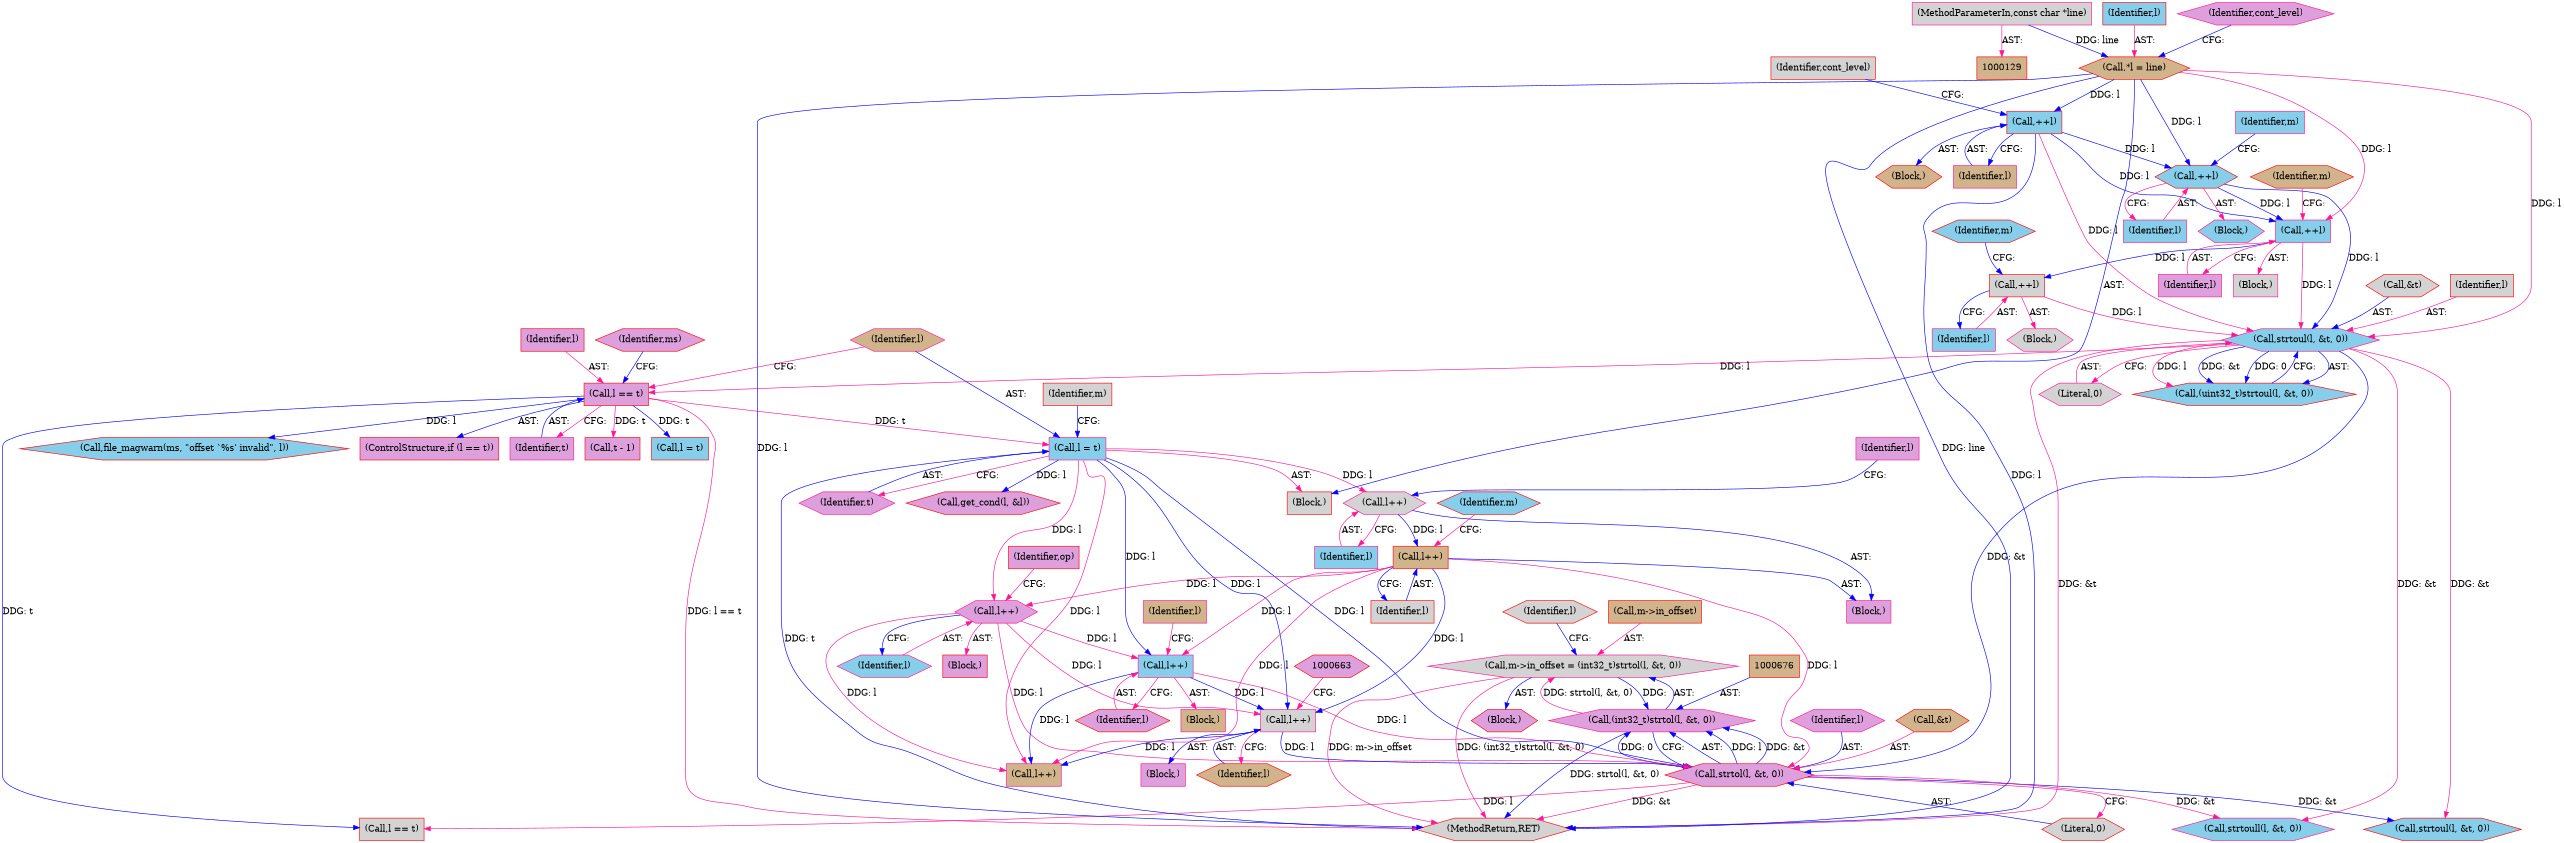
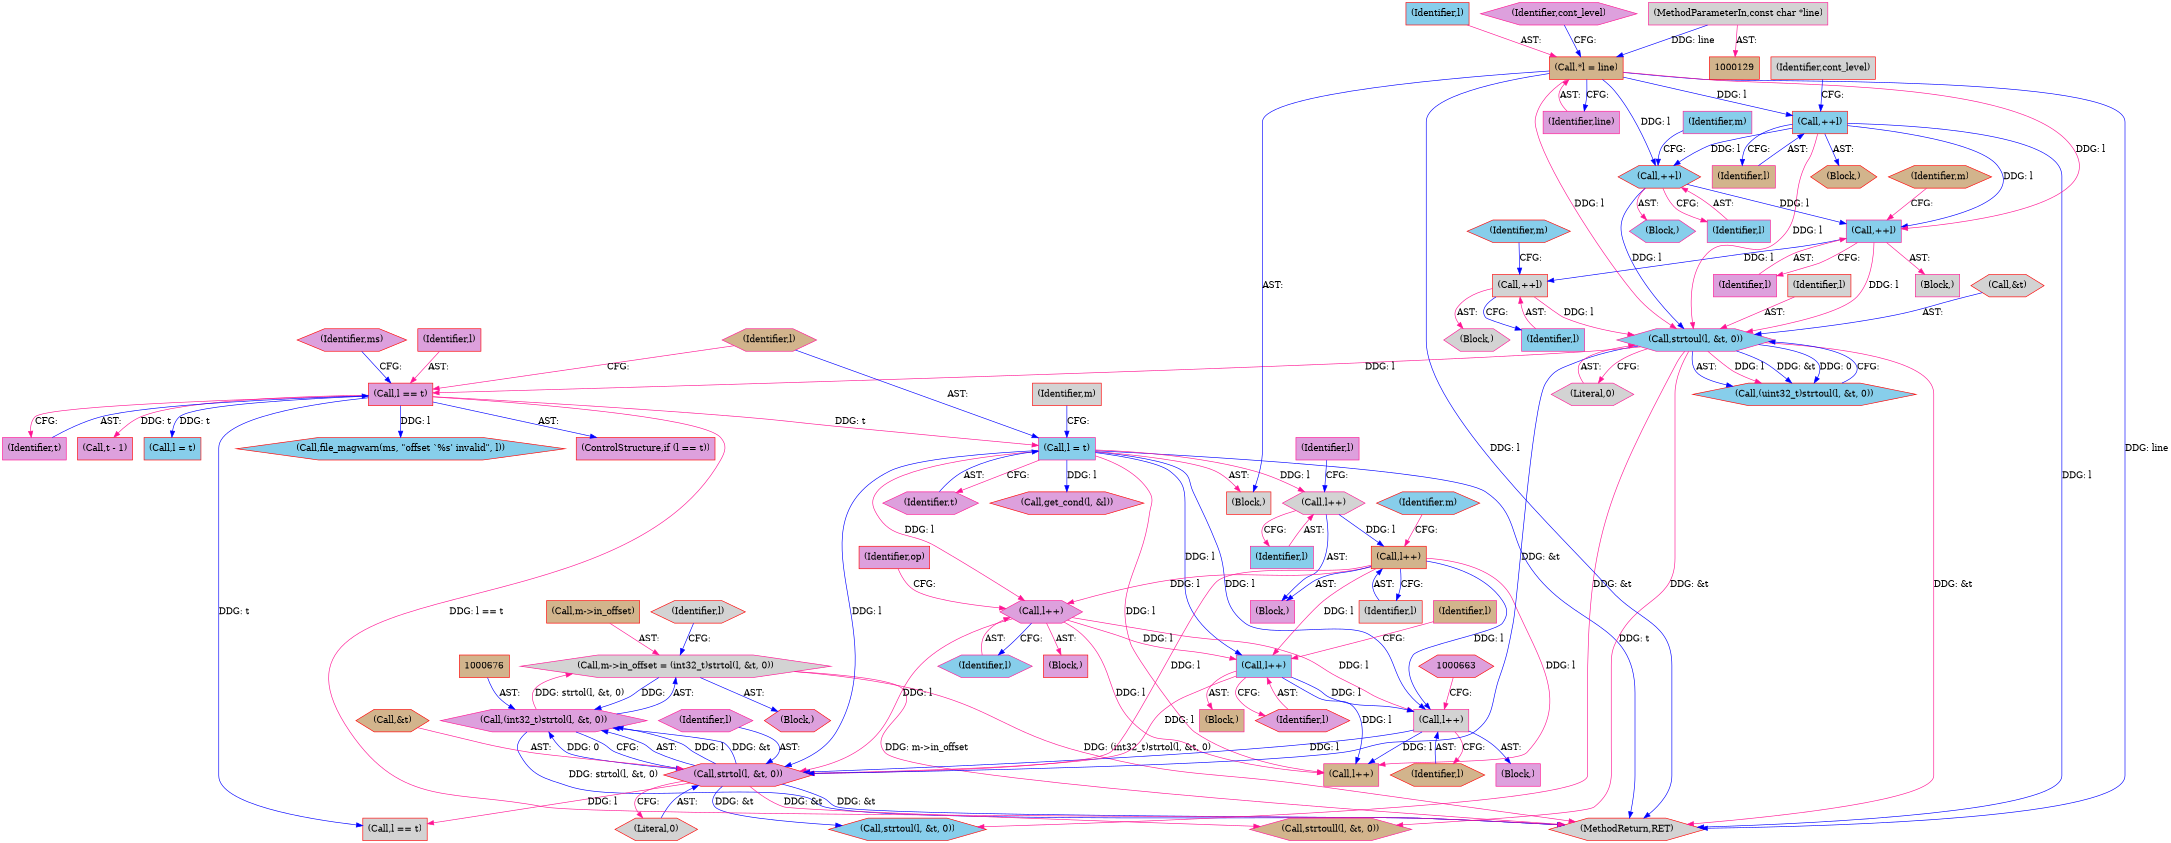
(2134, 68) -> (1586, 68)
none -> (1581, 122)
(1620, 801) -> (1167, 816)
(2253, 829) -> (1331, 829)
